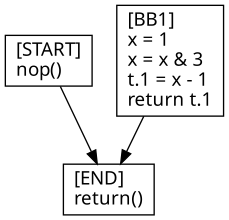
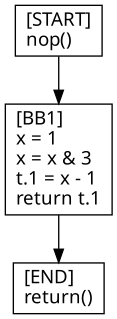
(76, 119) -> (59, 73)
